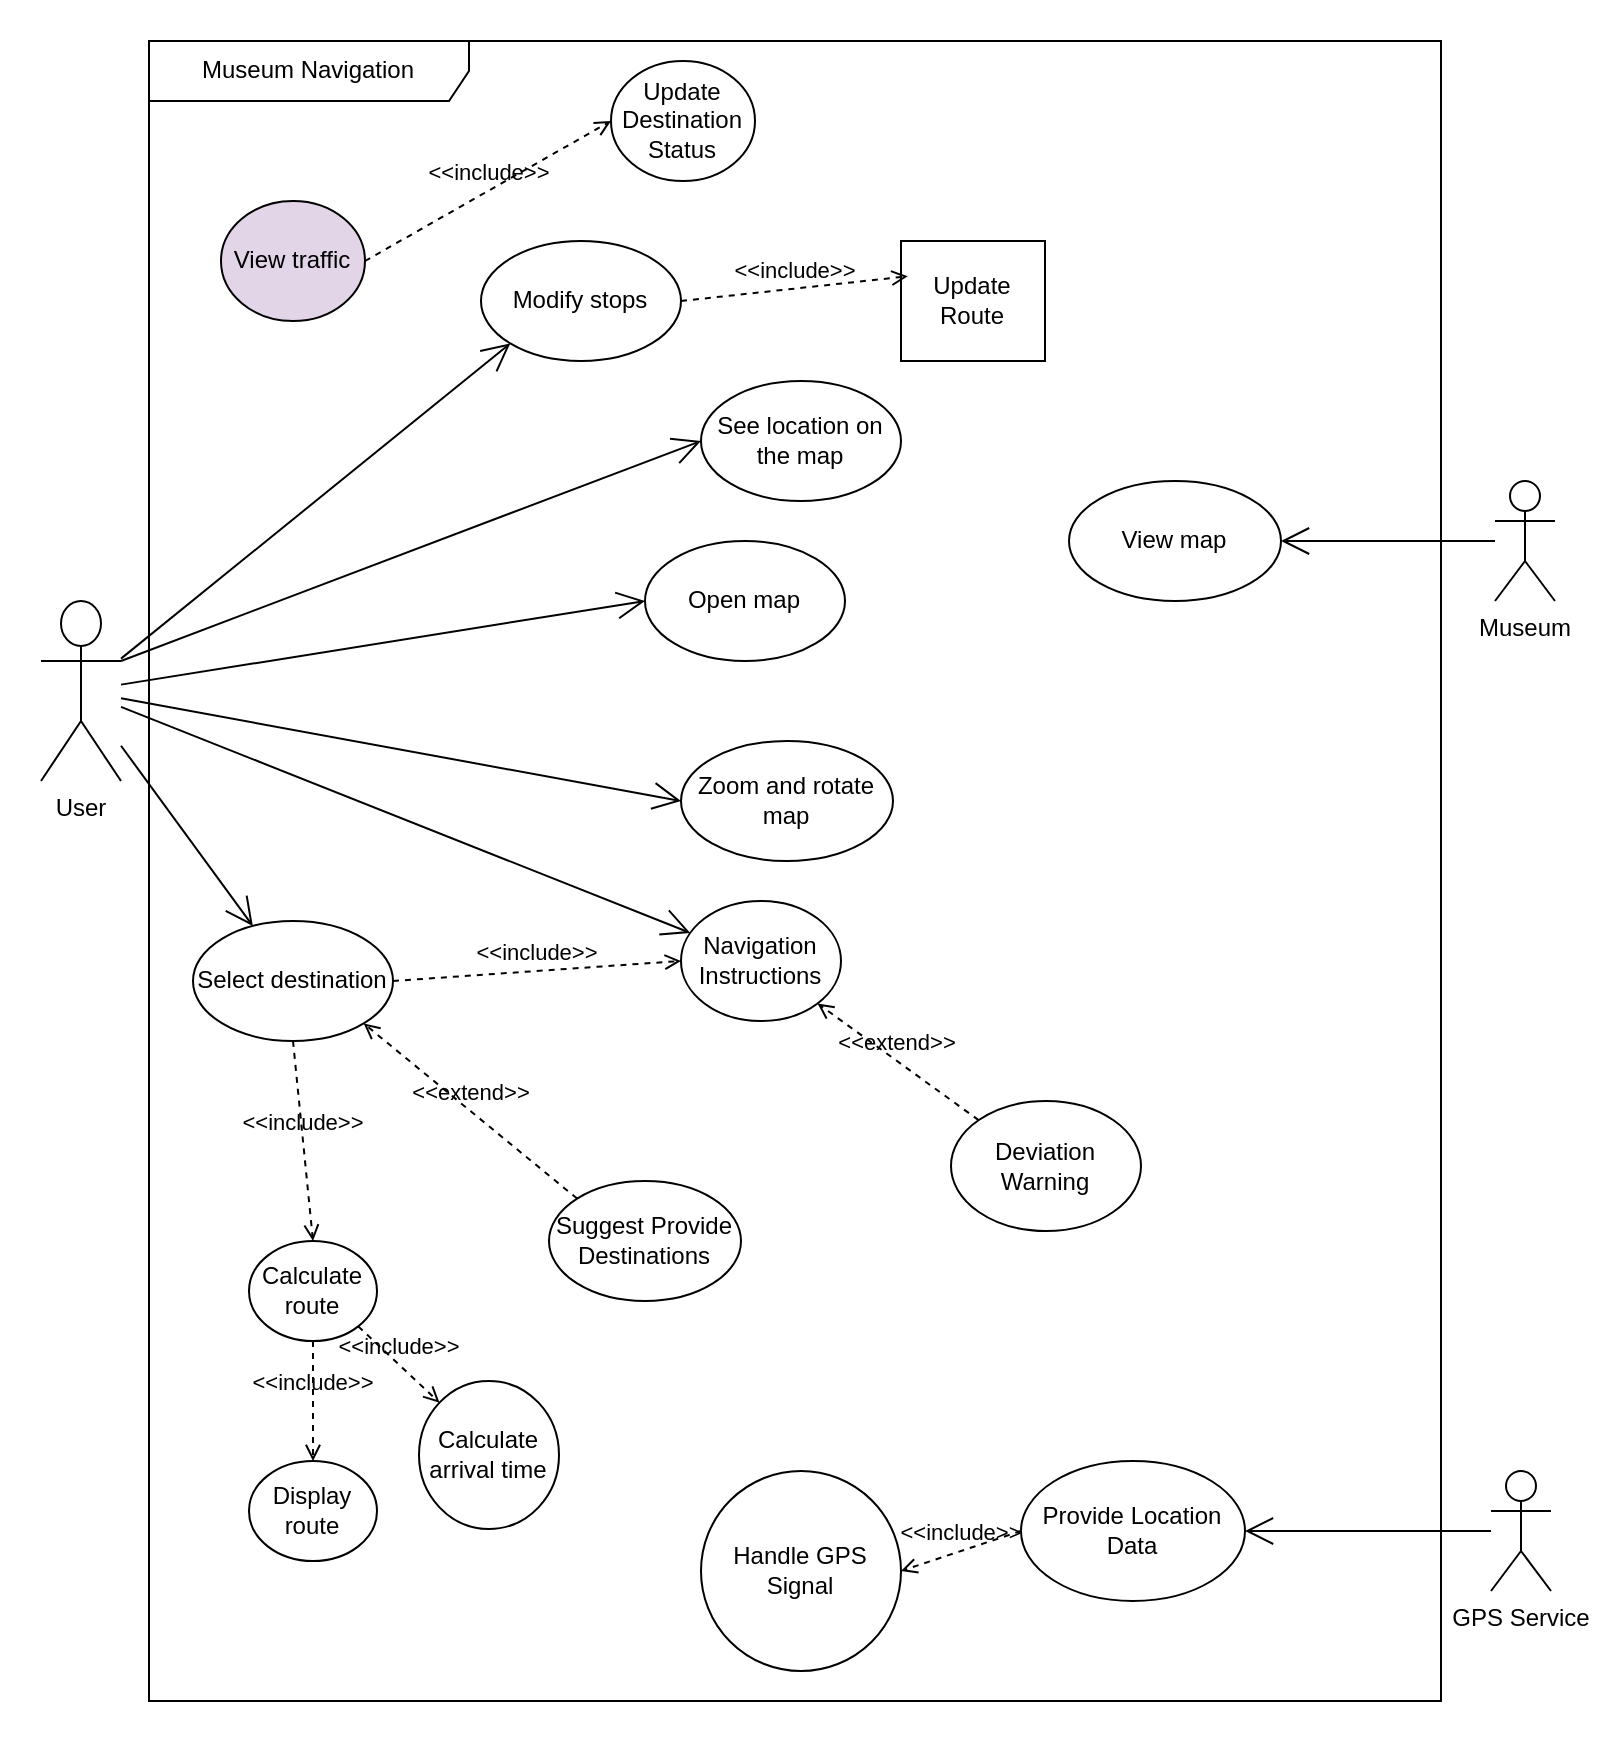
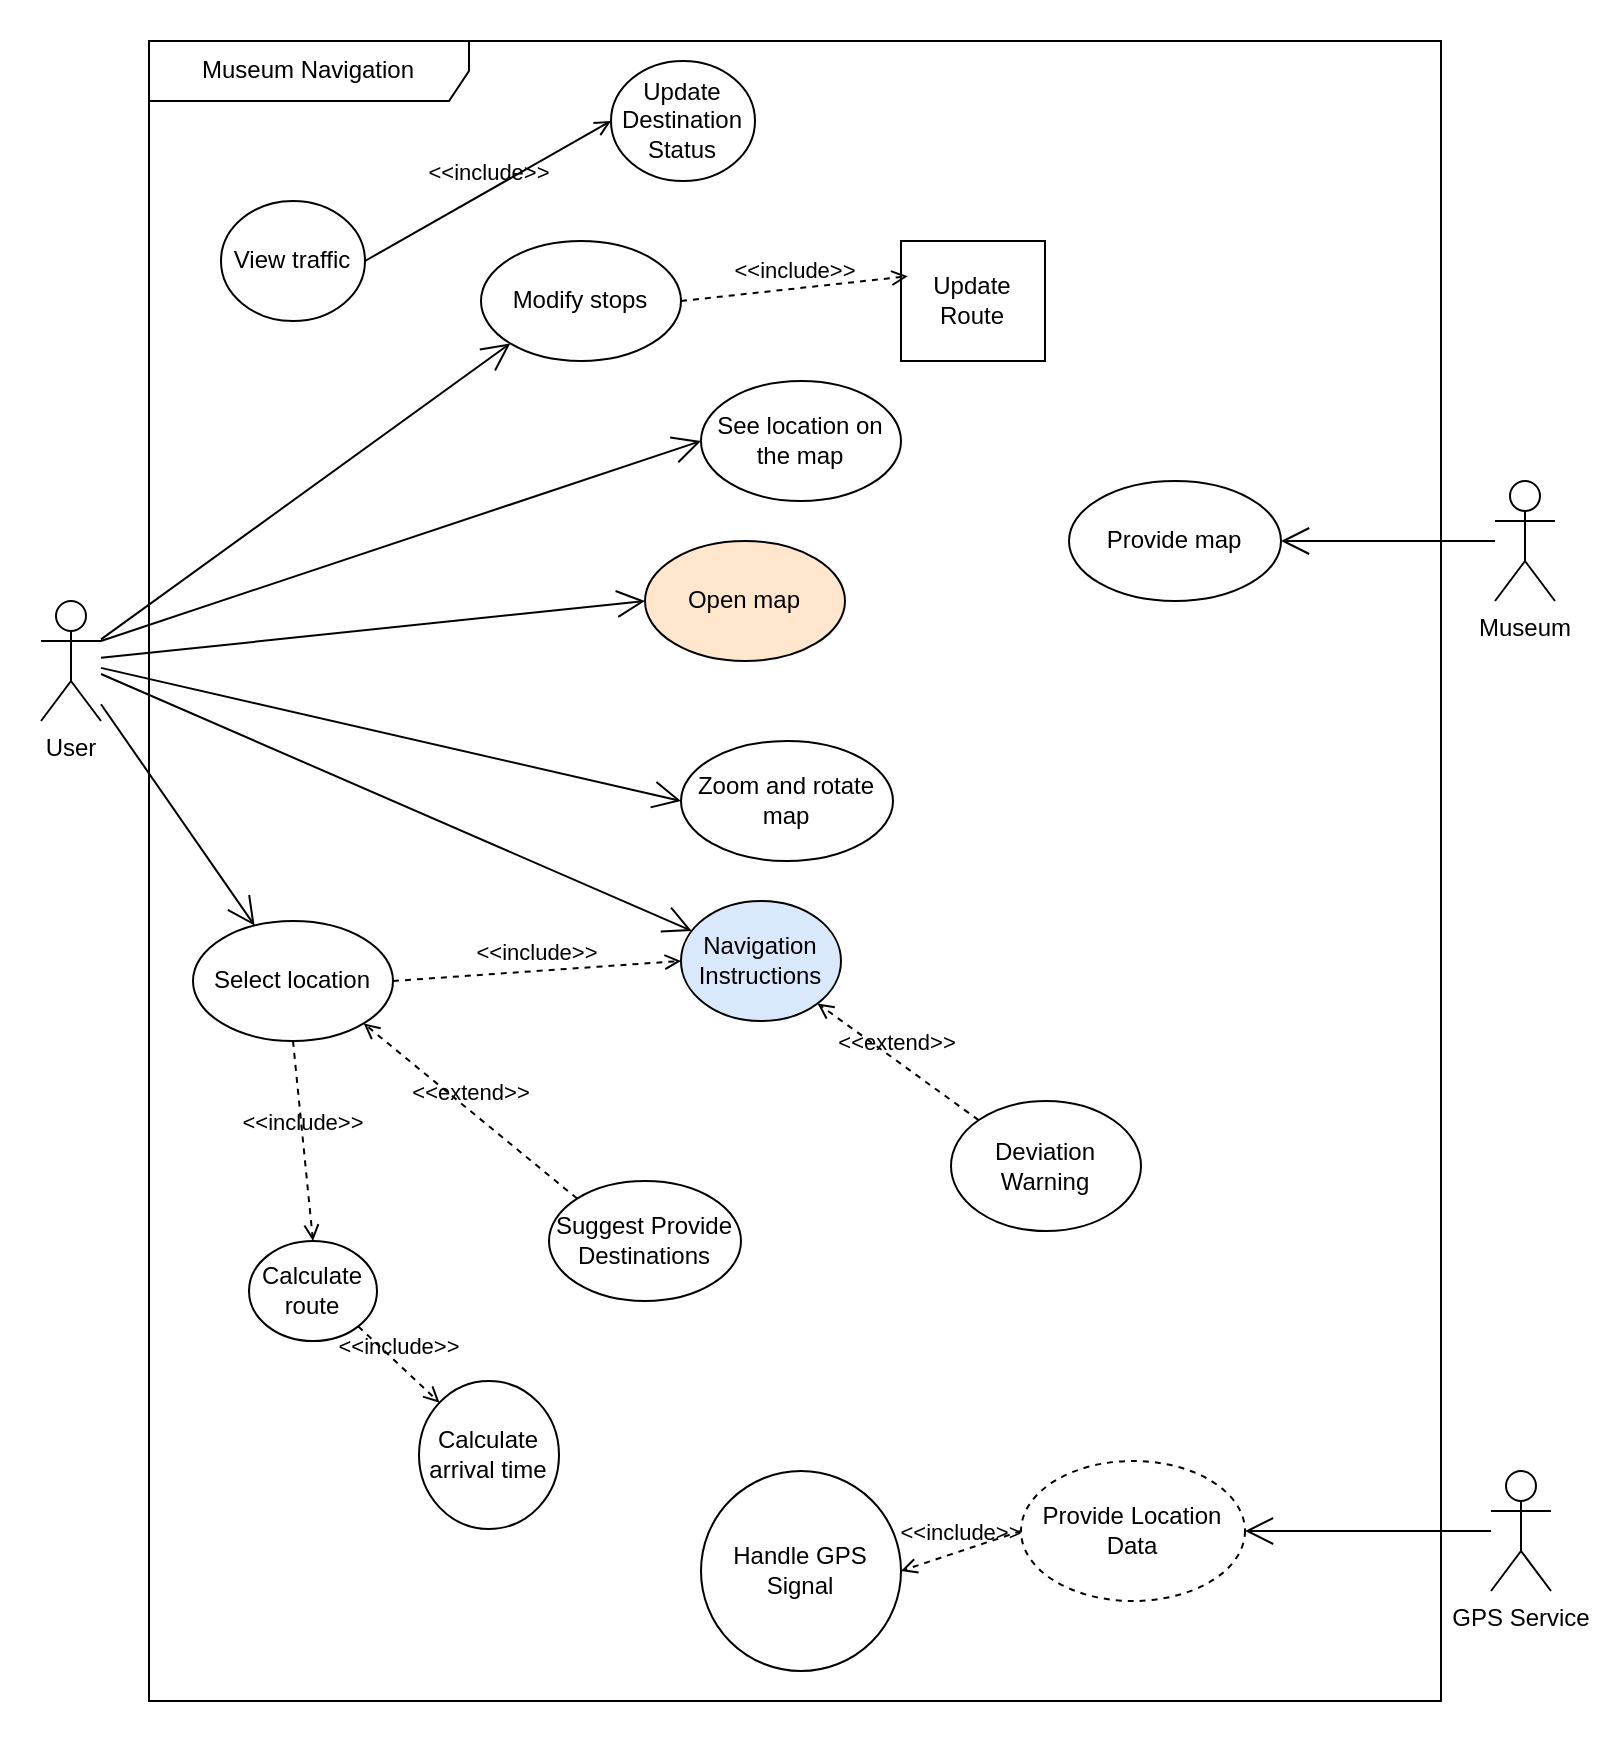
(487, 192) -> (487, 192)
(293, 261) -> (293, 261)
(1175, 541) -> (1175, 541)
(745, 601) -> (745, 601)
(81, 691) -> (71, 661)
(761, 961) -> (761, 961)
(293, 981) -> (293, 981)
(313, 1399) -> none
(313, 1511) -> none
(1133, 1531) -> (1133, 1531)
